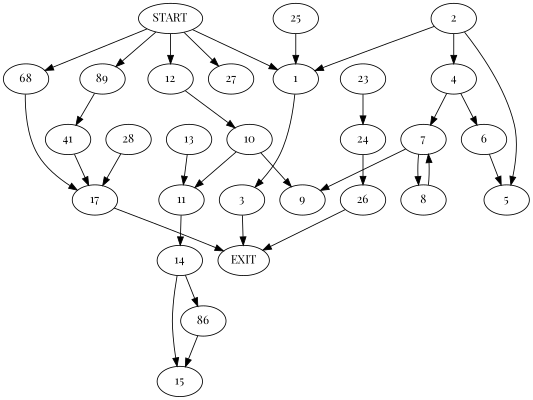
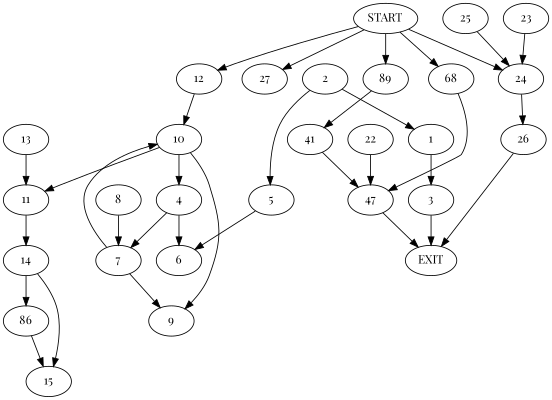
(296, 45) -> (490, 46)
(454, 45) -> (179, 166)
(231, 48) -> (452, 48)
(129, 139) -> (371, 139)
(418, 165) -> (89, 183)
(494, 166) -> (229, 228)
(95, 200) -> (371, 200)
